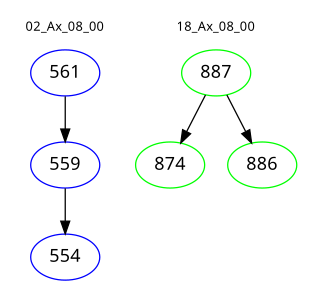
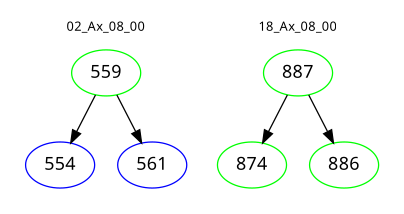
(65, 113) -> (126, 113)
(65, 165) -> (106, 73)
